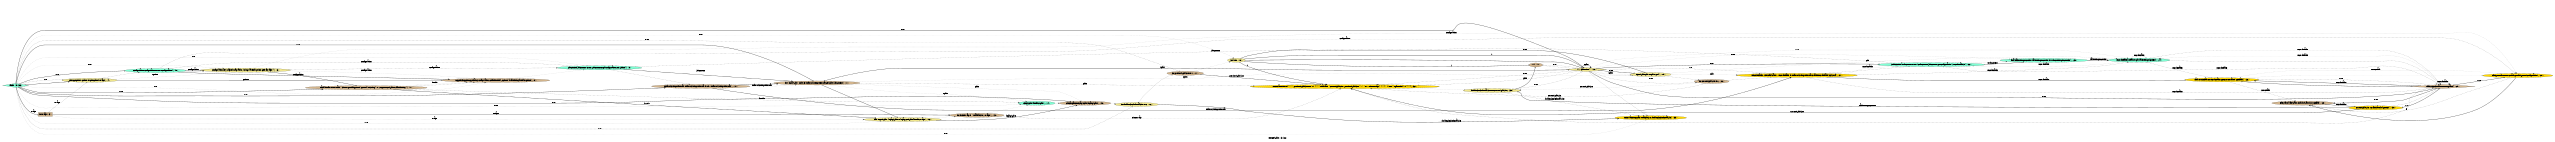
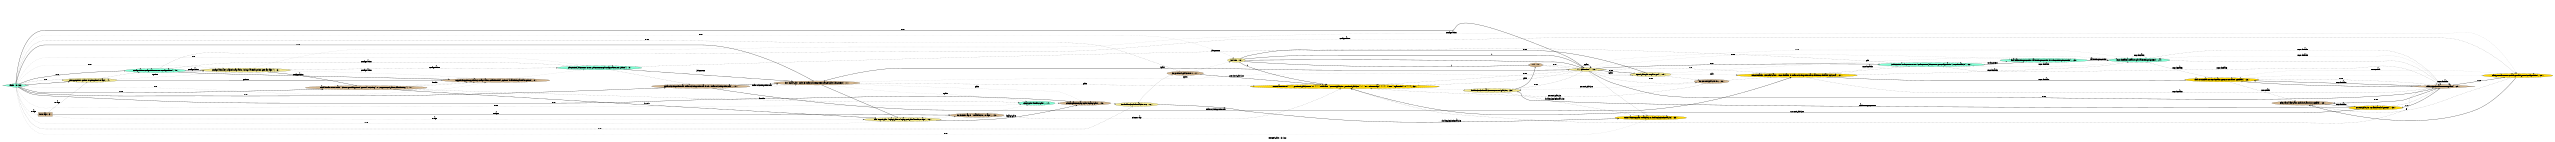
(23, 104) -> (23, 104)
